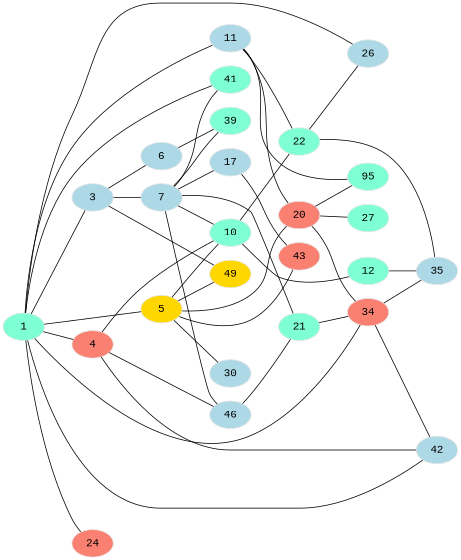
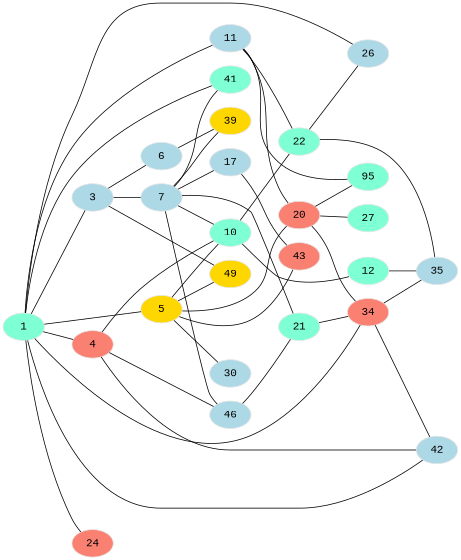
(230, 121) -> (230, 121)
